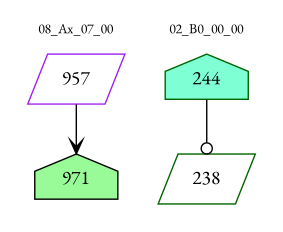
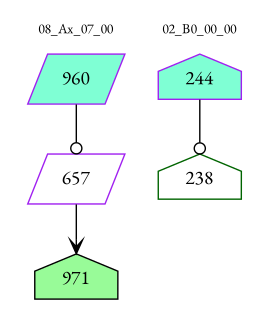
(76, 79) -> (76, 179)
none -> (76, 79)
(207, 79) -> (200, 79)
(207, 179) -> (200, 179)
